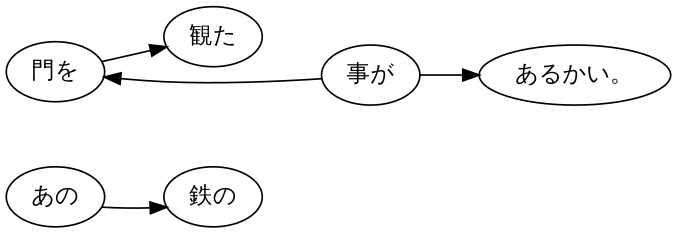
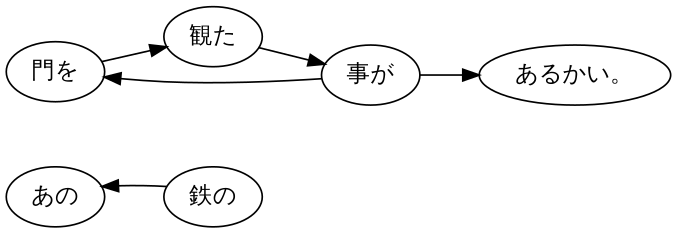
none -> (284, 54)
(126, 208) -> (143, 186)
